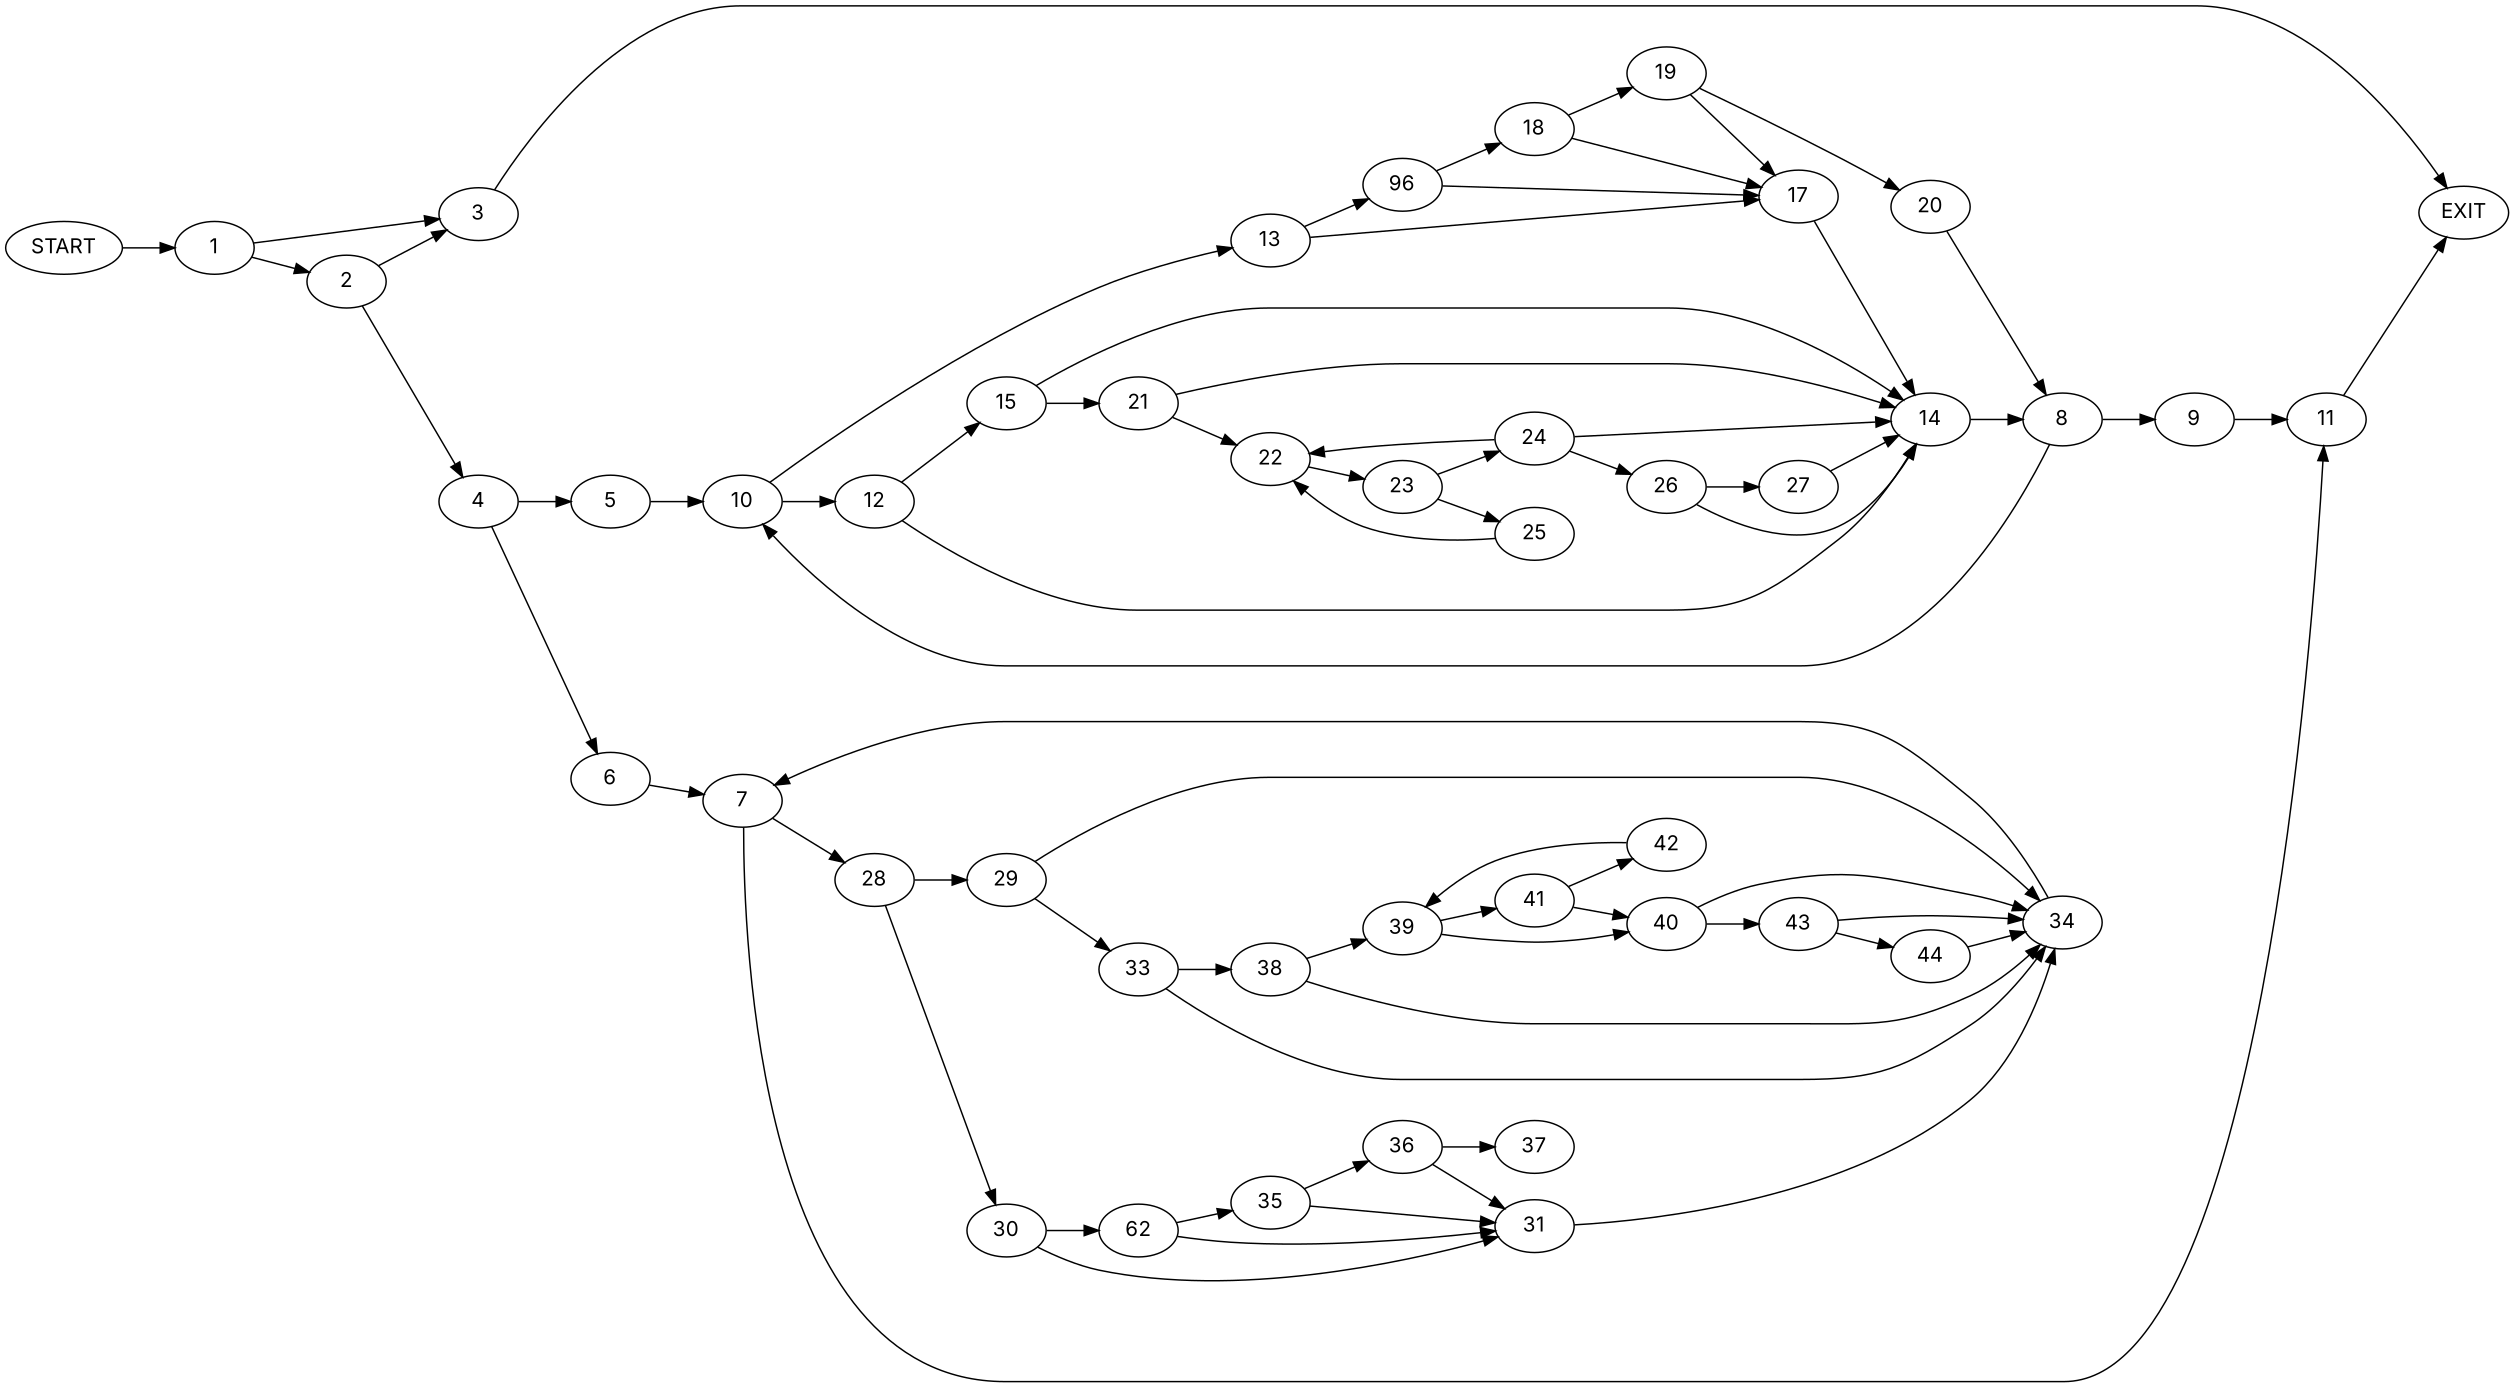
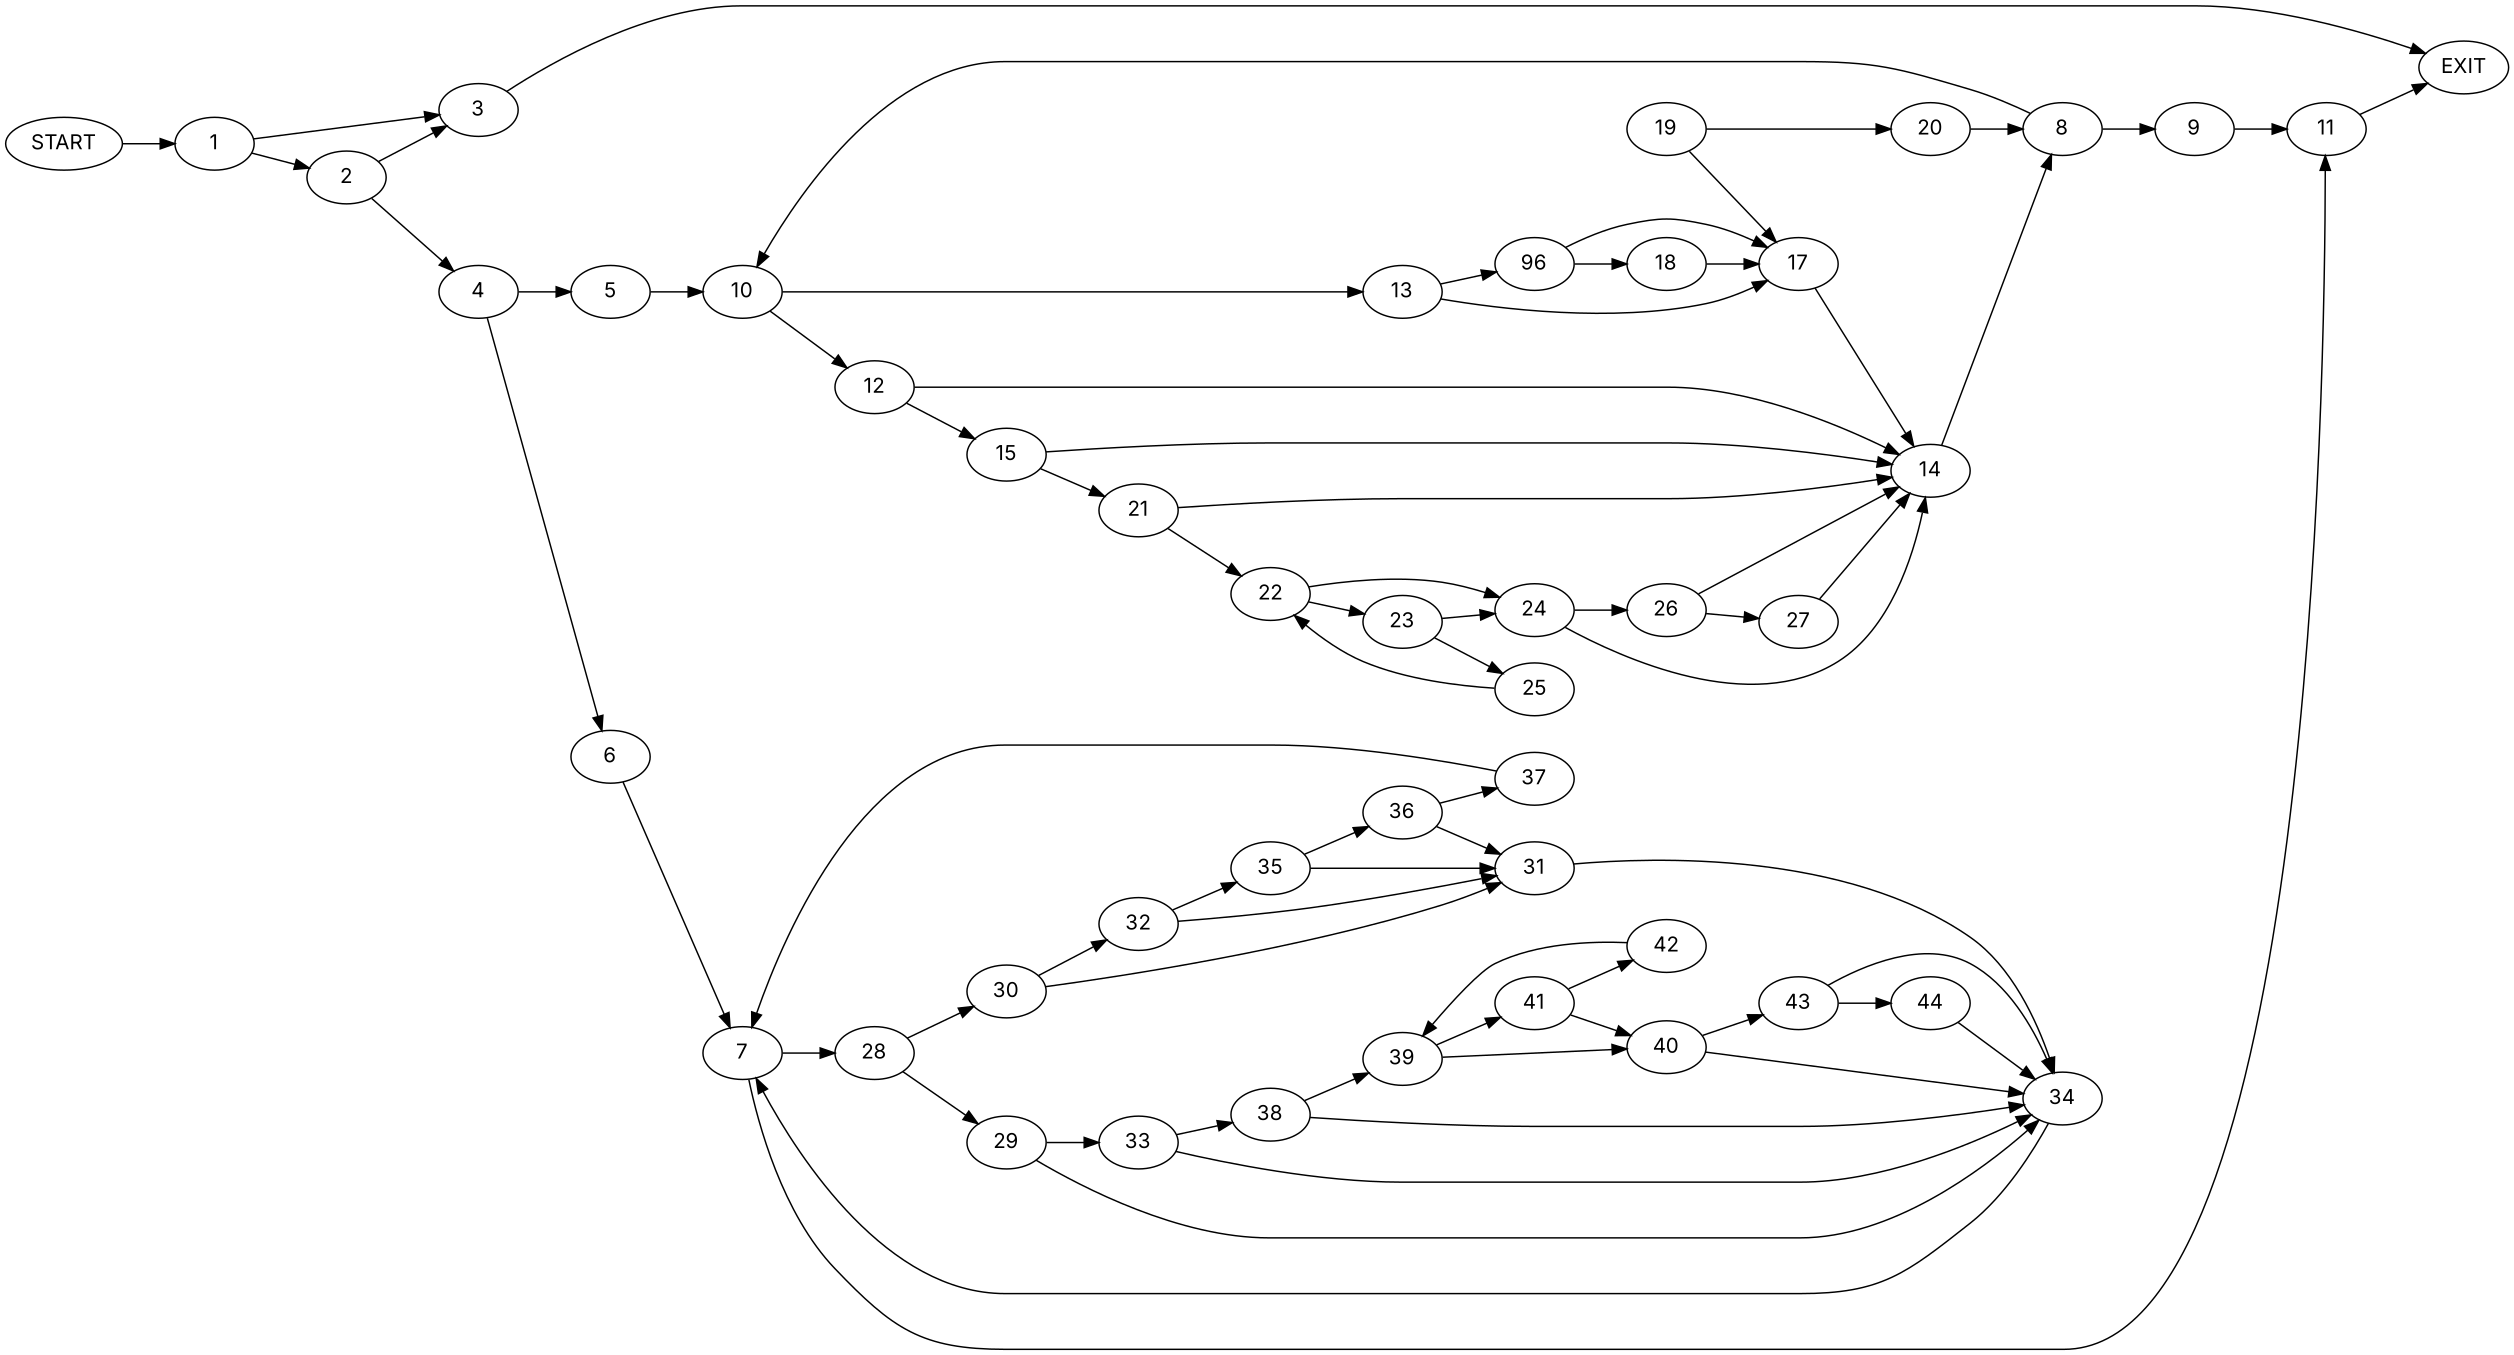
(1594, 104) -> none
(1409, 444) -> (1397, 579)
none -> (1058, 745)
(1139, 1231) -> (1139, 924)
